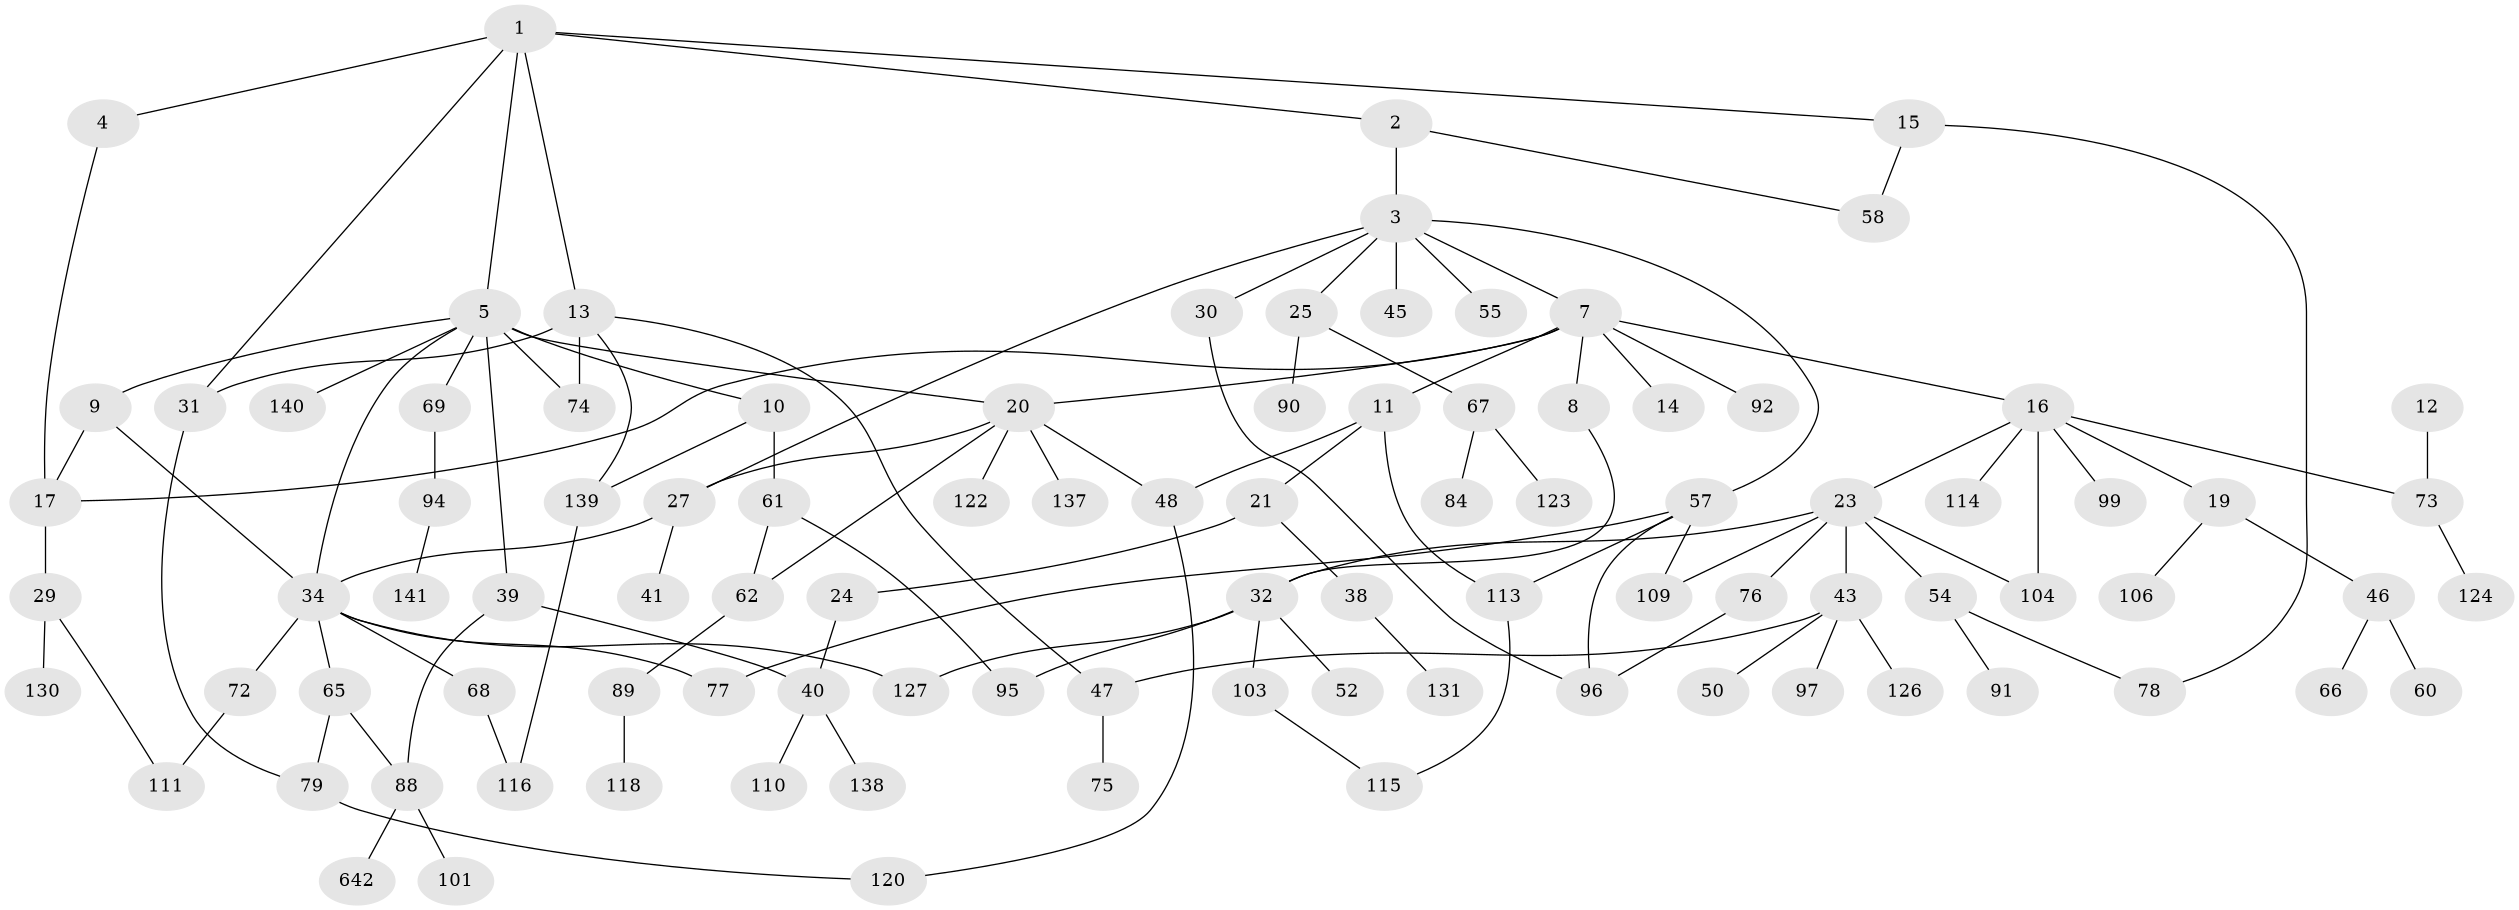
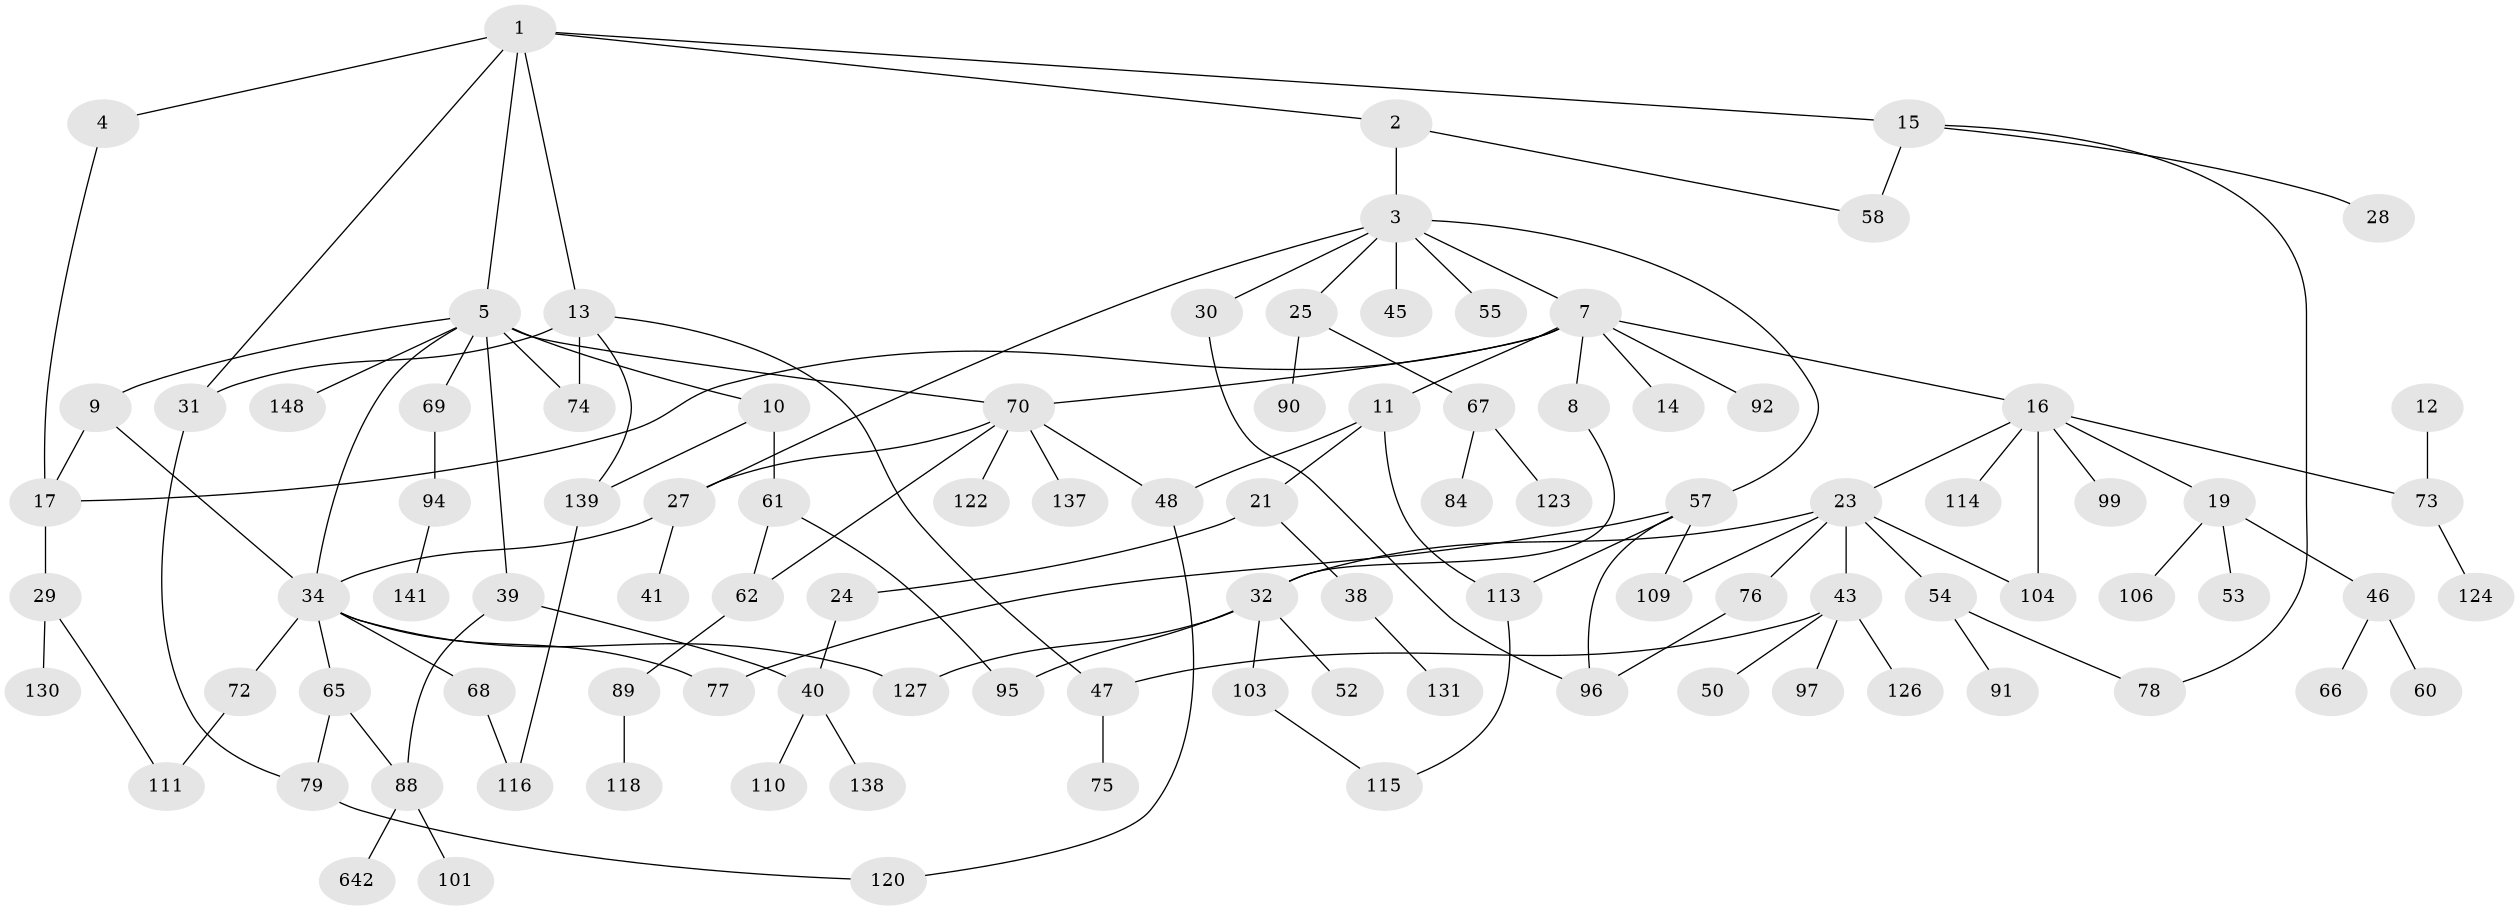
none -> (2379, 218)
(288, 408) -> (288, 408)
(1019, 408) -> (1019, 408)
none -> (2234, 597)
